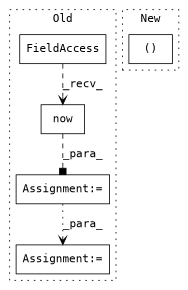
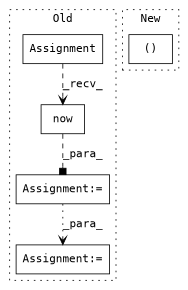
(63, 49) -> (63, 49)
